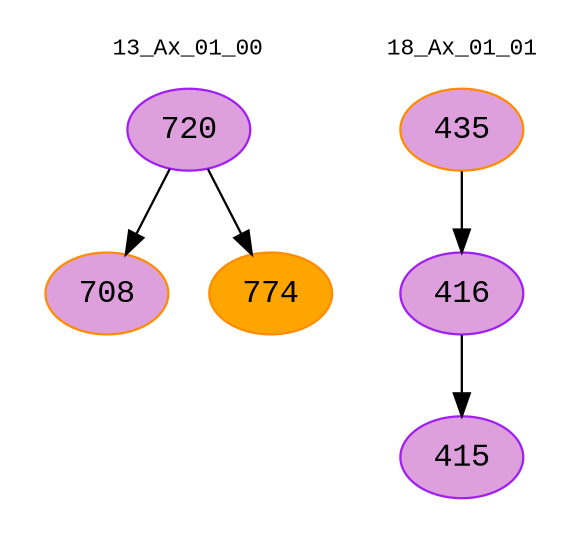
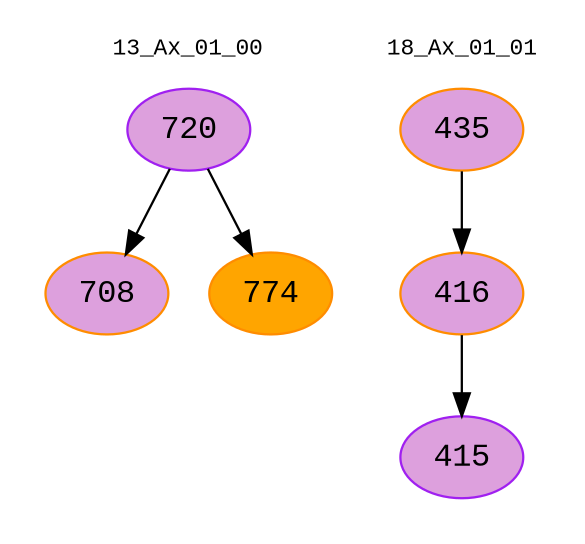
(462, 293) -> (462, 293)
